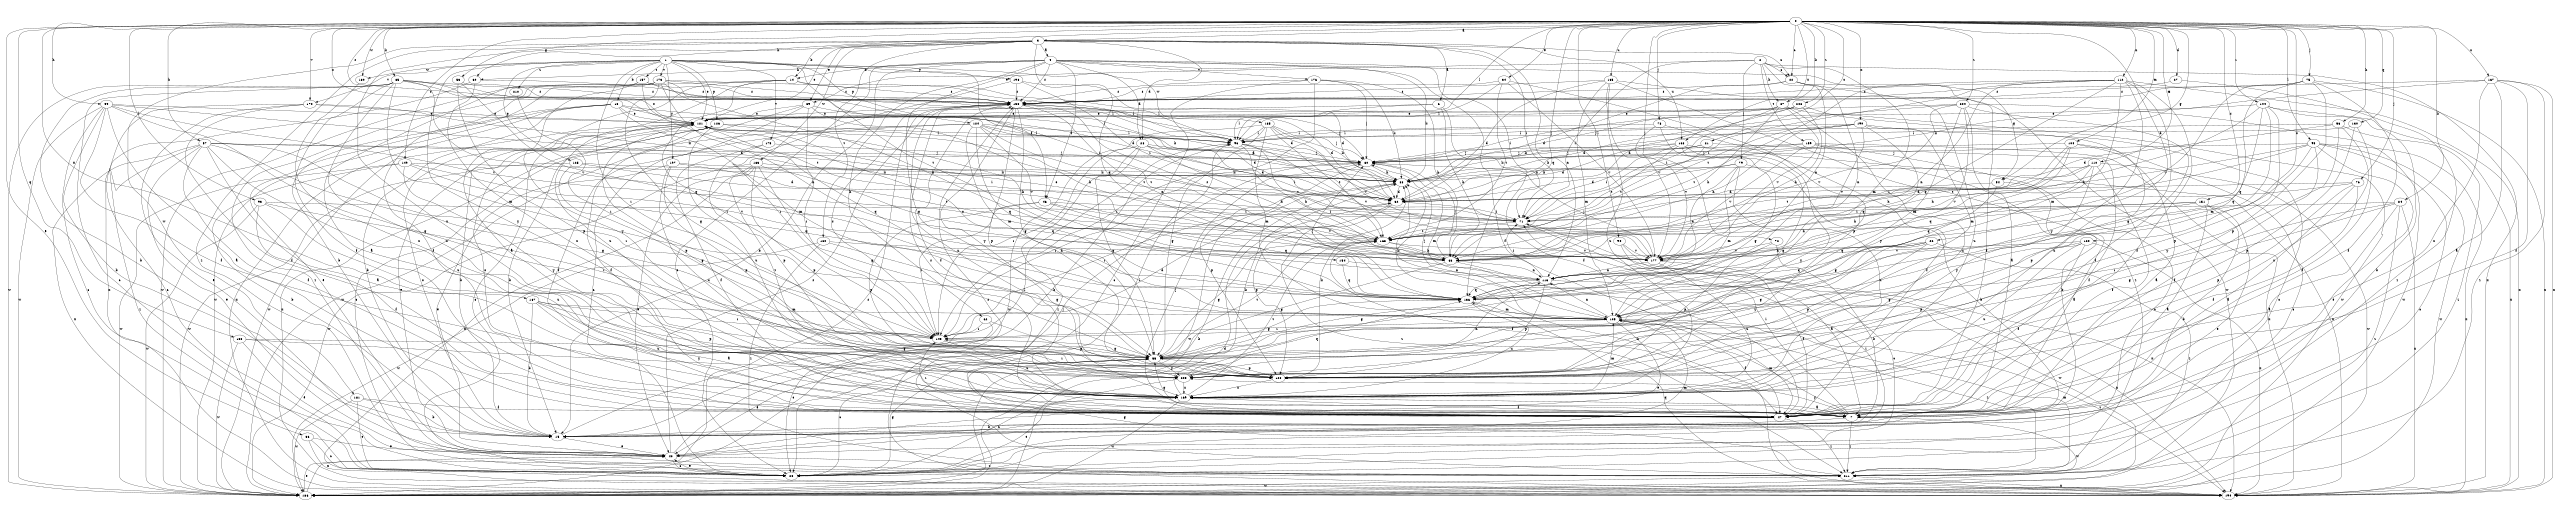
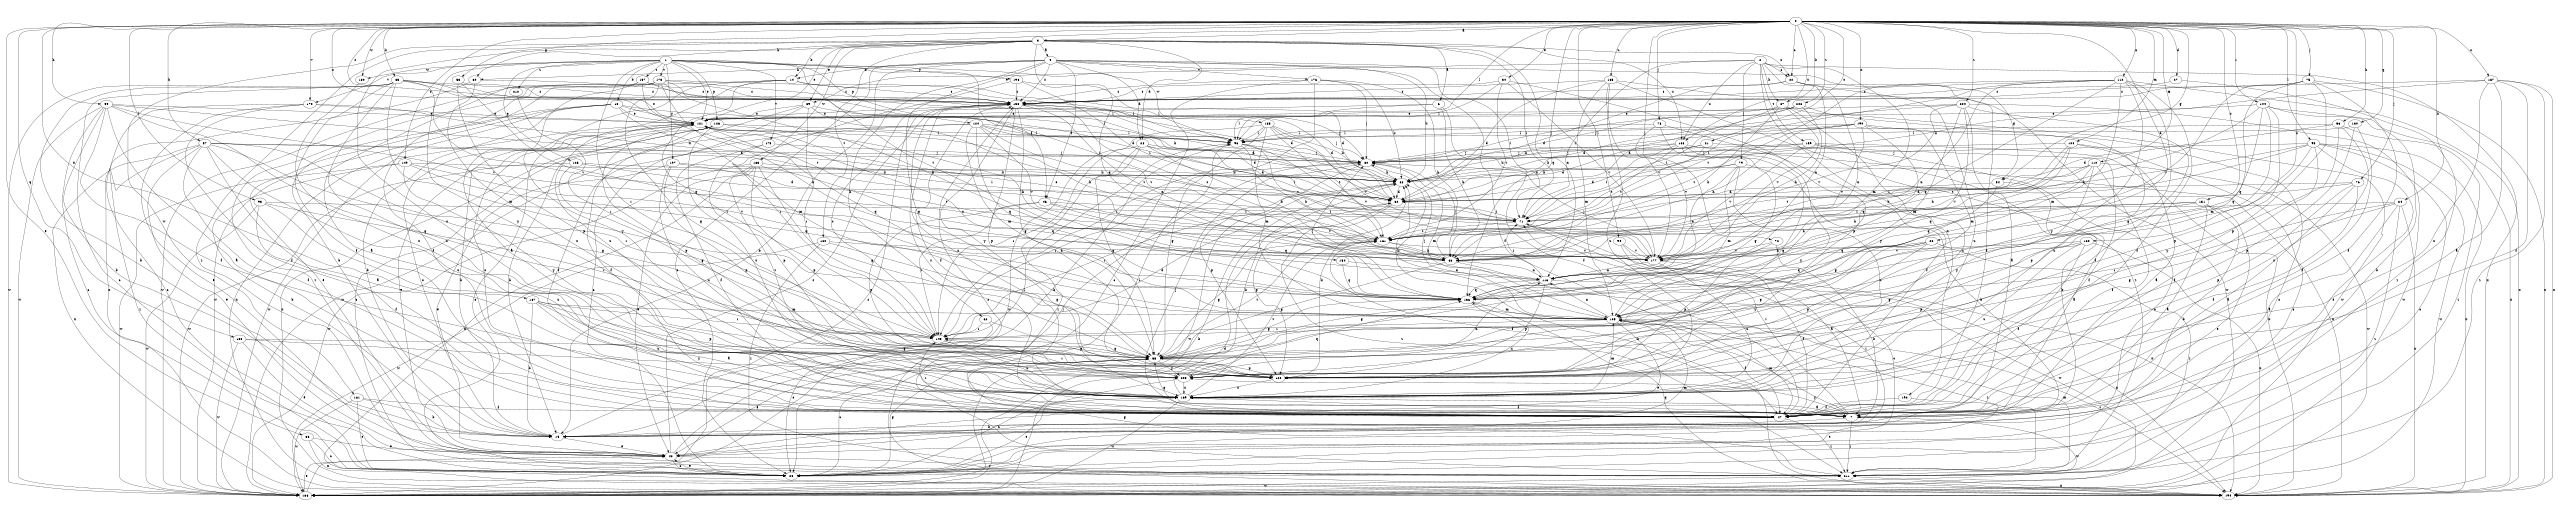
none -> (1716, 92)
(1242, 112) -> none
(1383, 241) -> (1383, 241)
none -> (1905, 398)
